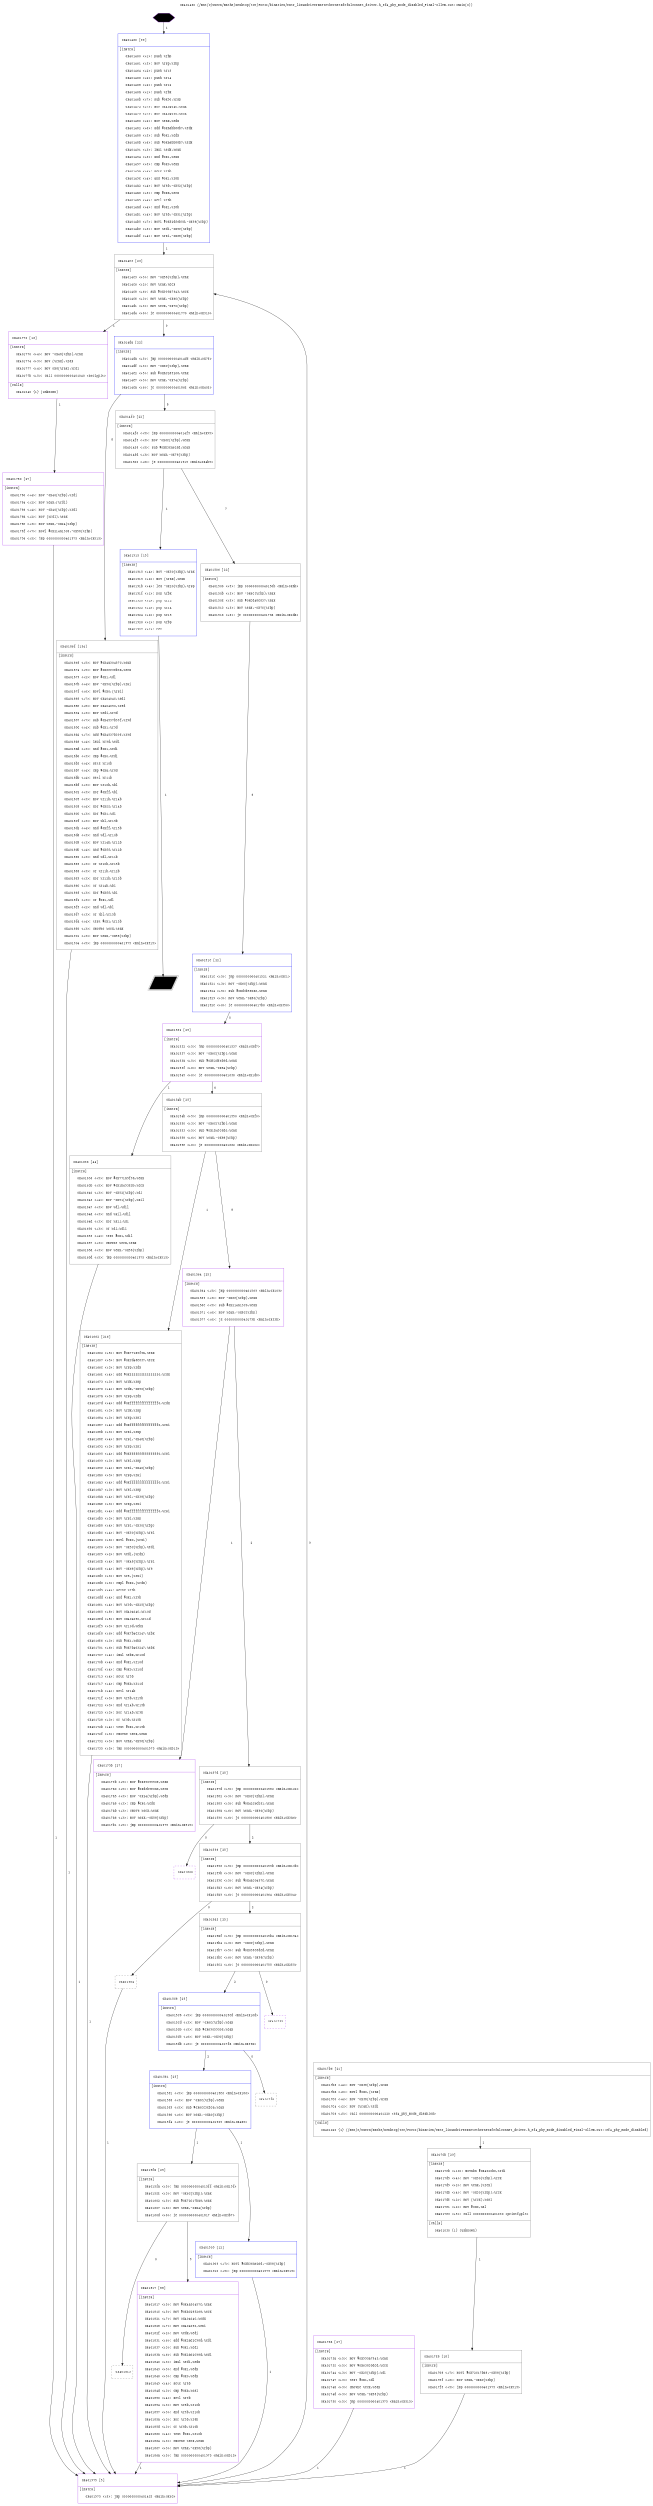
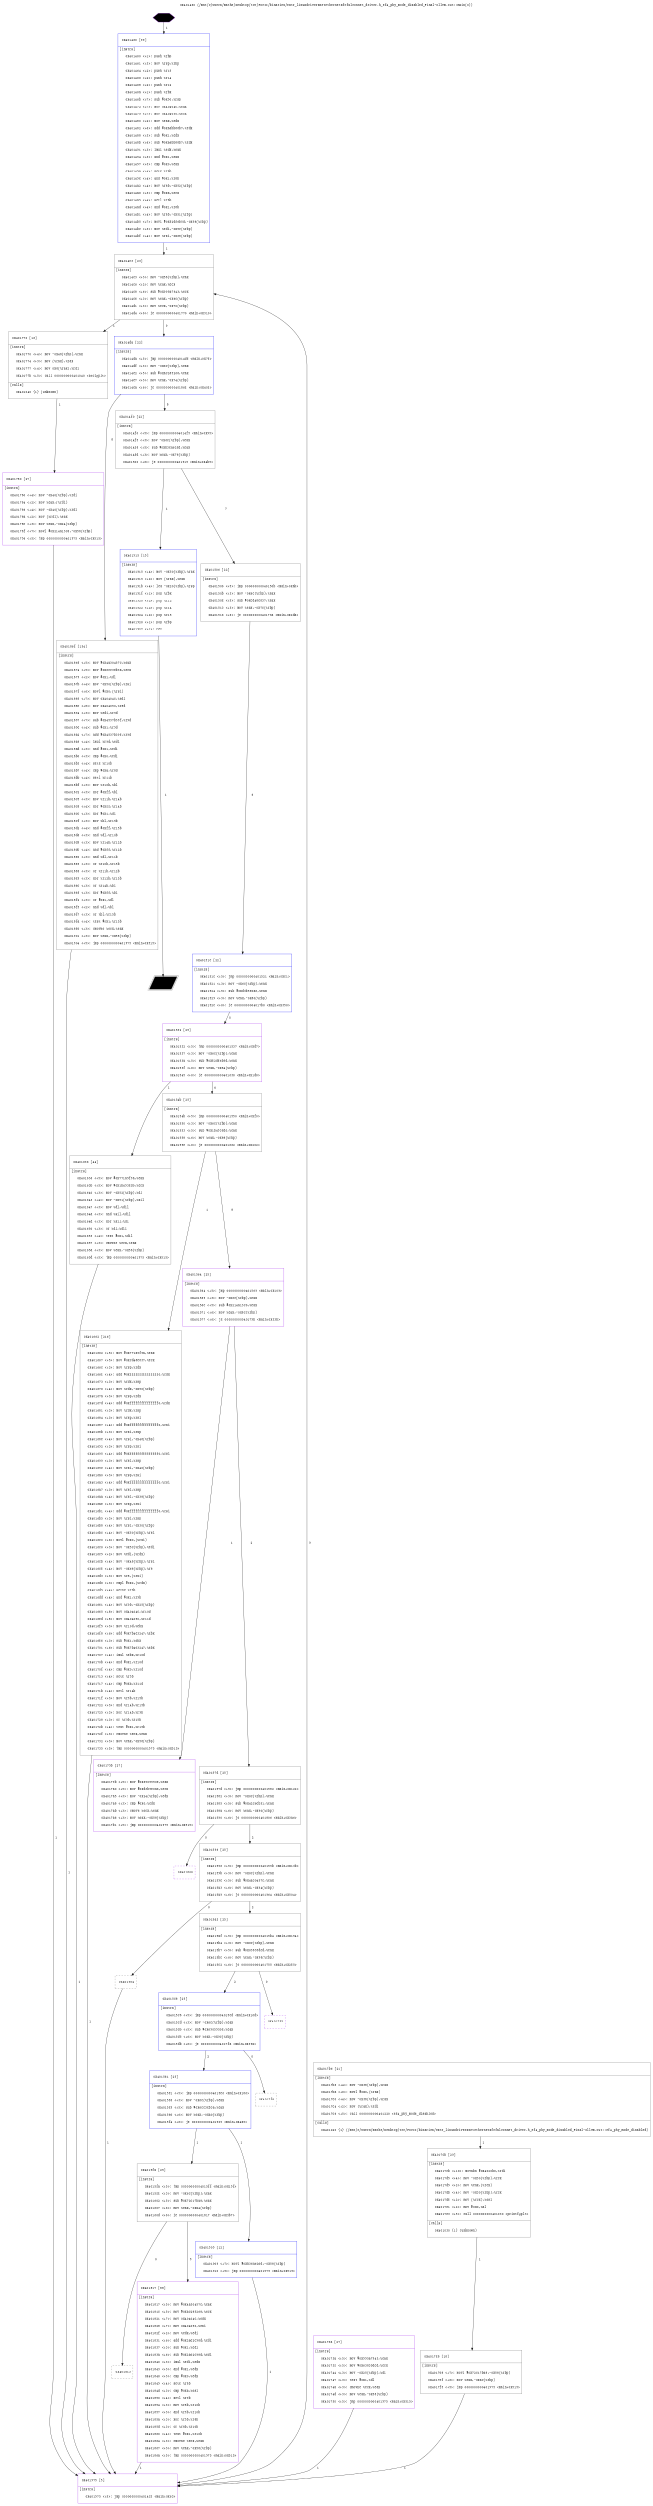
(58, 365) -> (58, 365)
